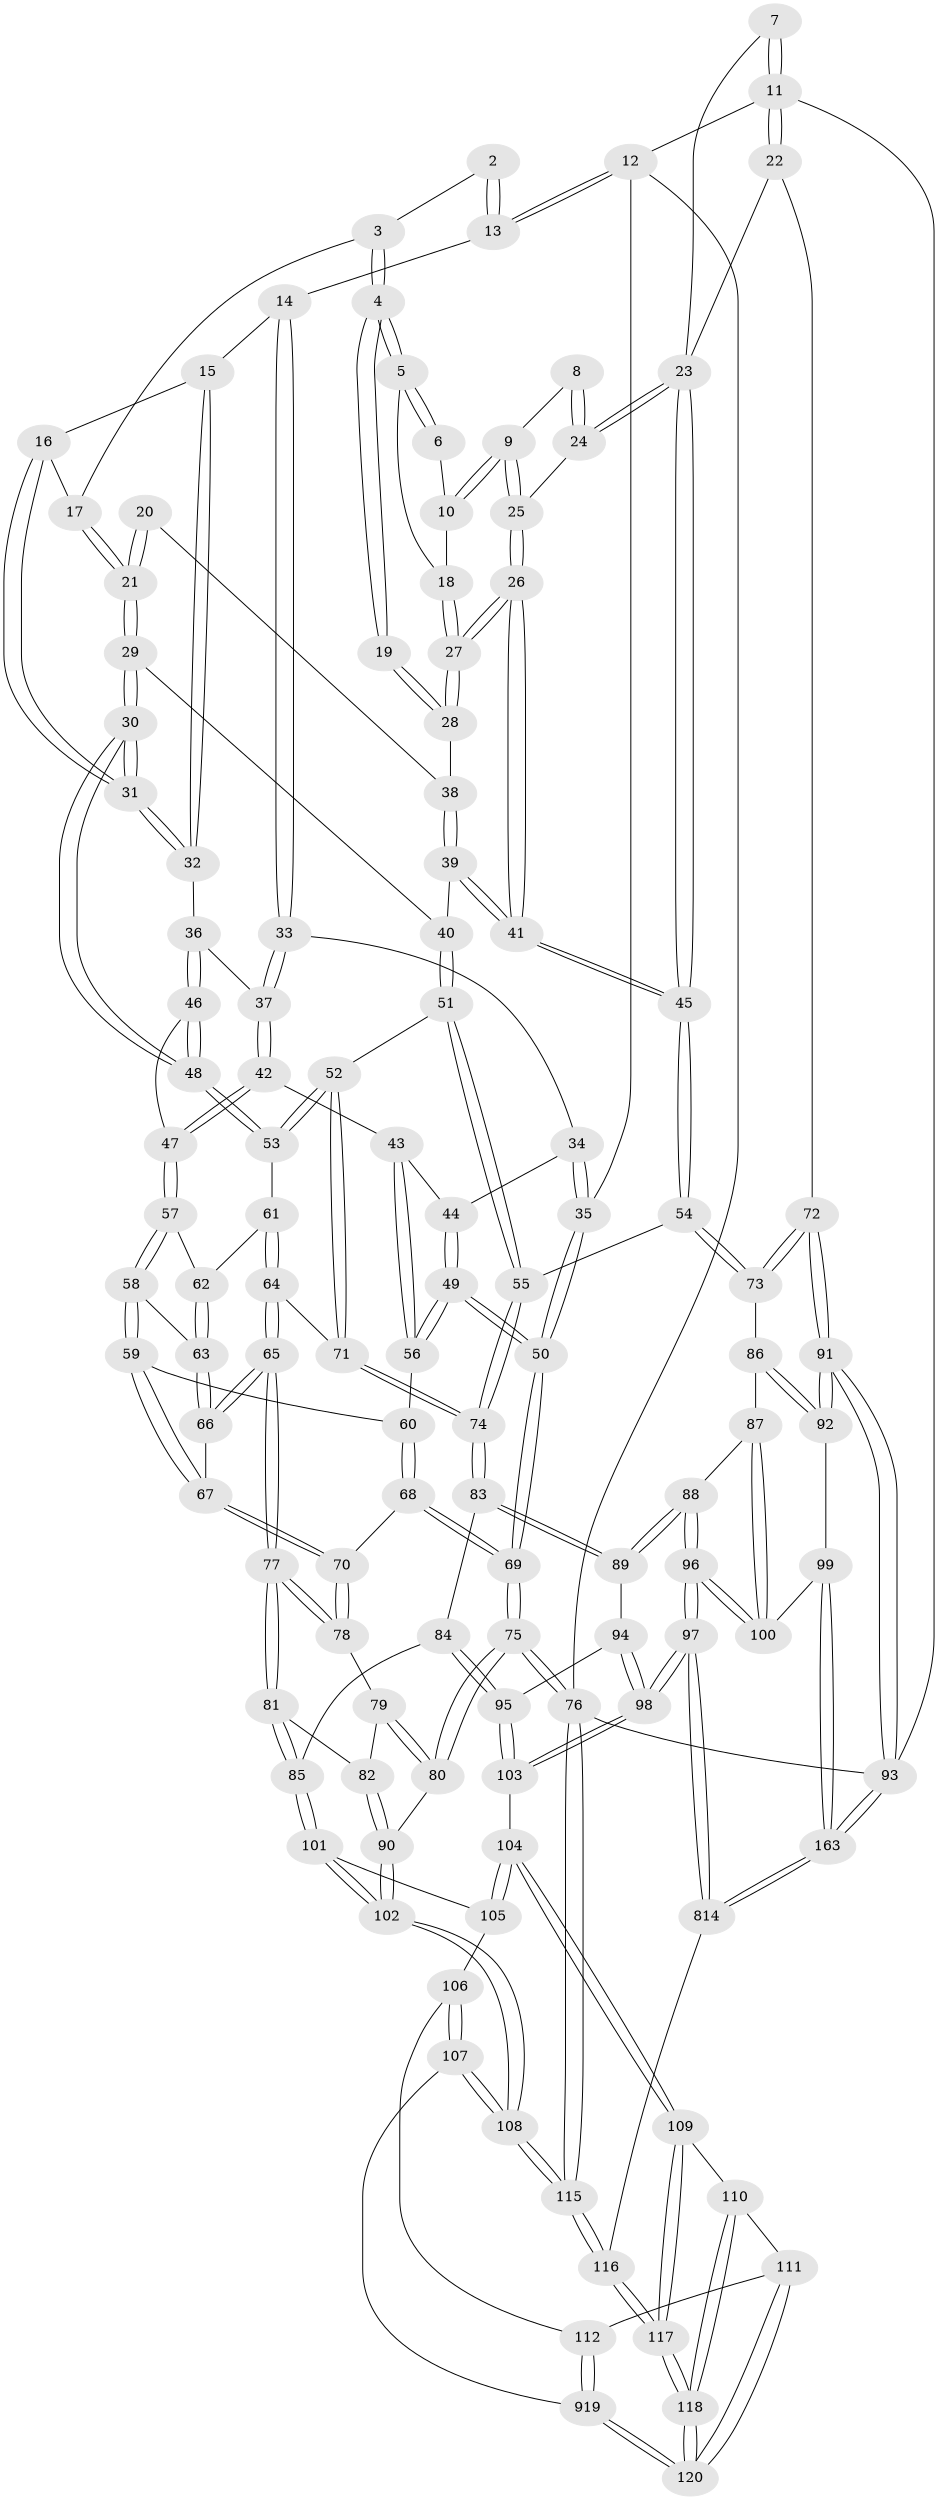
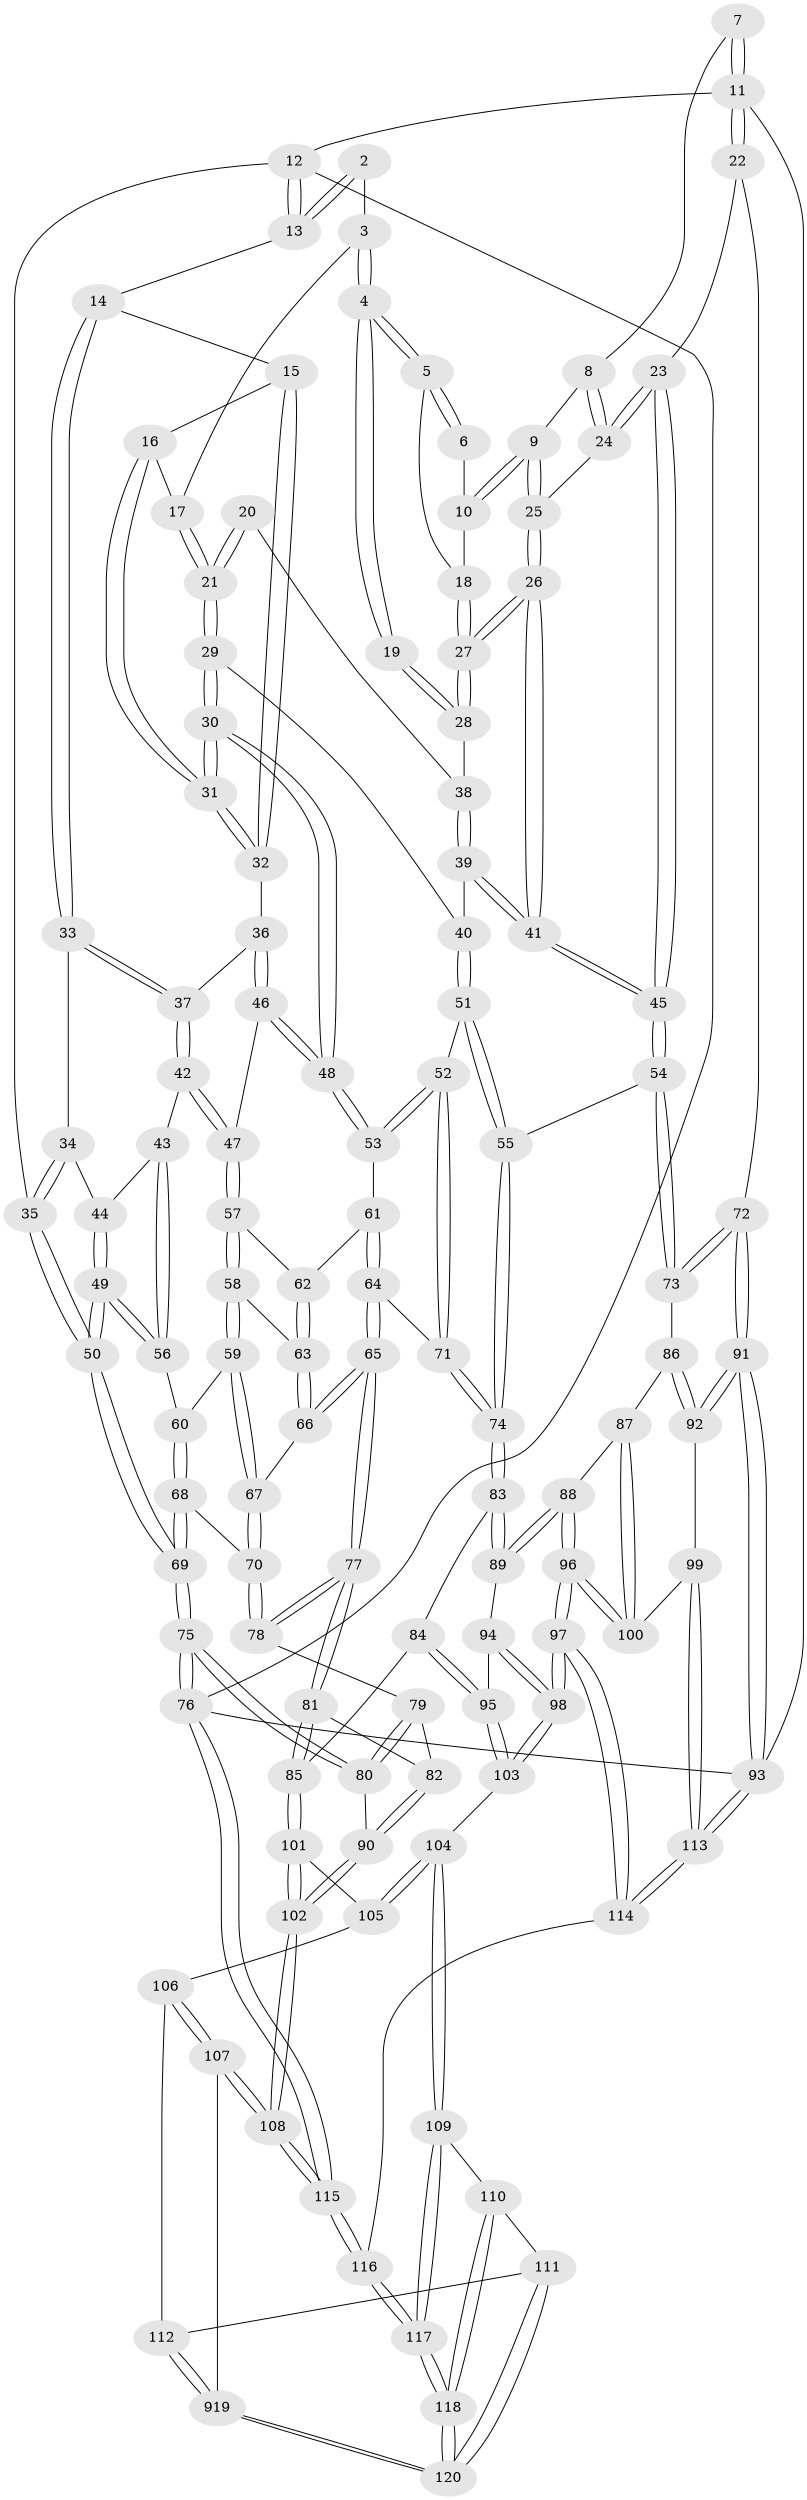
(693, 186) -> (684, 207)
(828, 1847) -> (695, 1847)
(707, 1917) -> (621, 1917)
